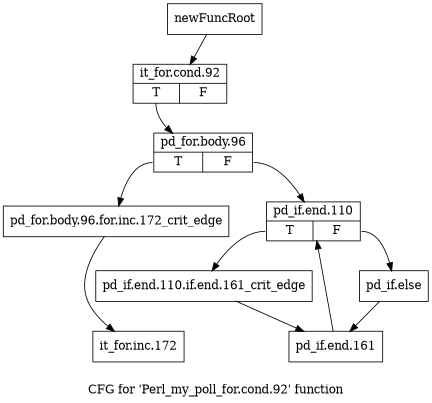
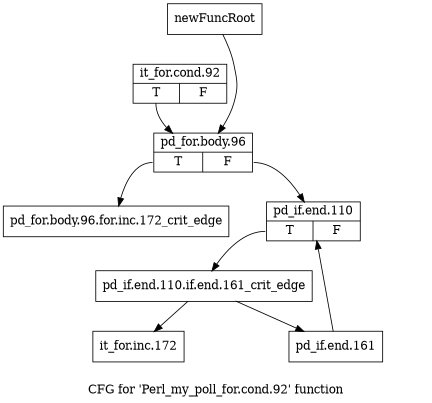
(200, 46) -> (237, 81)
(85, 283) -> (174, 314)
(394, 286) -> none
